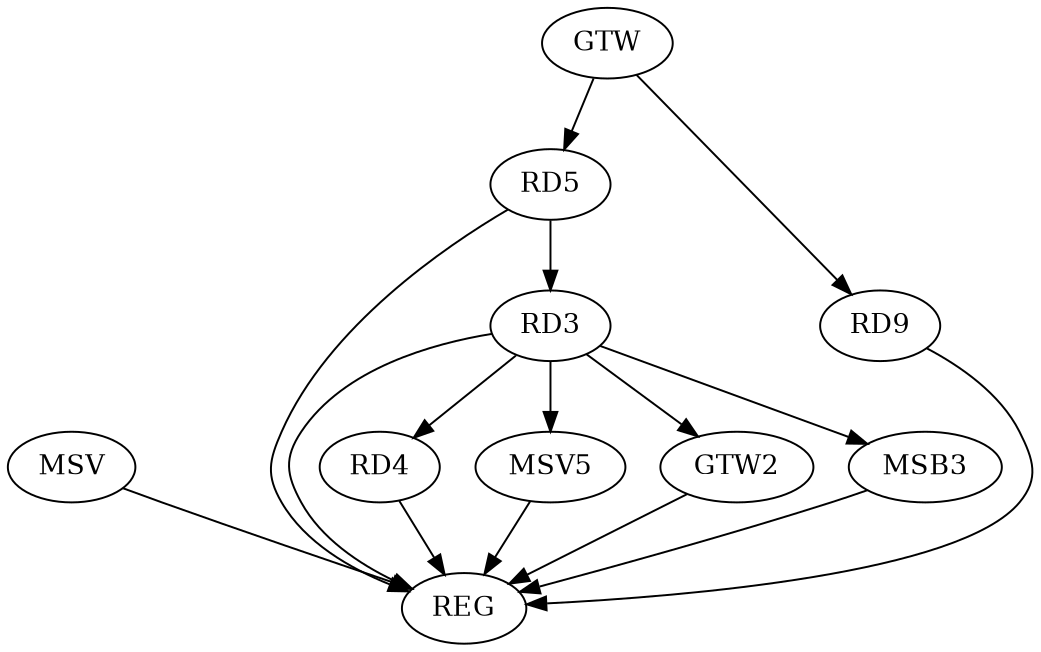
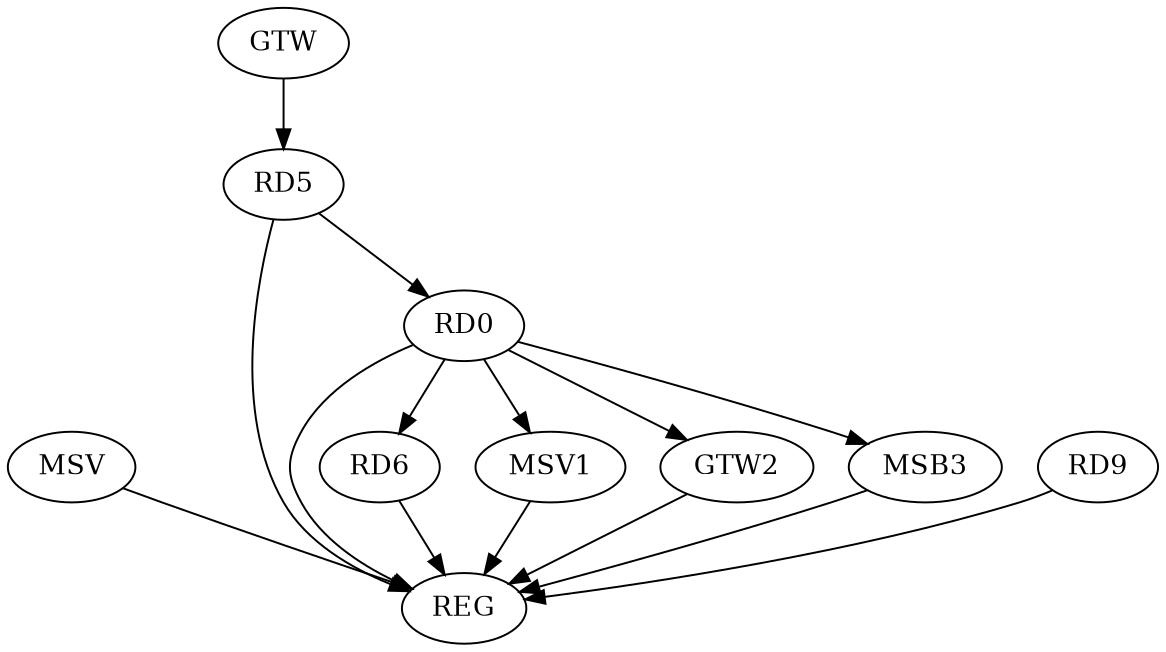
(737, 177) -> none
(550, 326) -> (464, 326)
(380, 467) -> (380, 467)
(550, 467) -> (550, 467)
